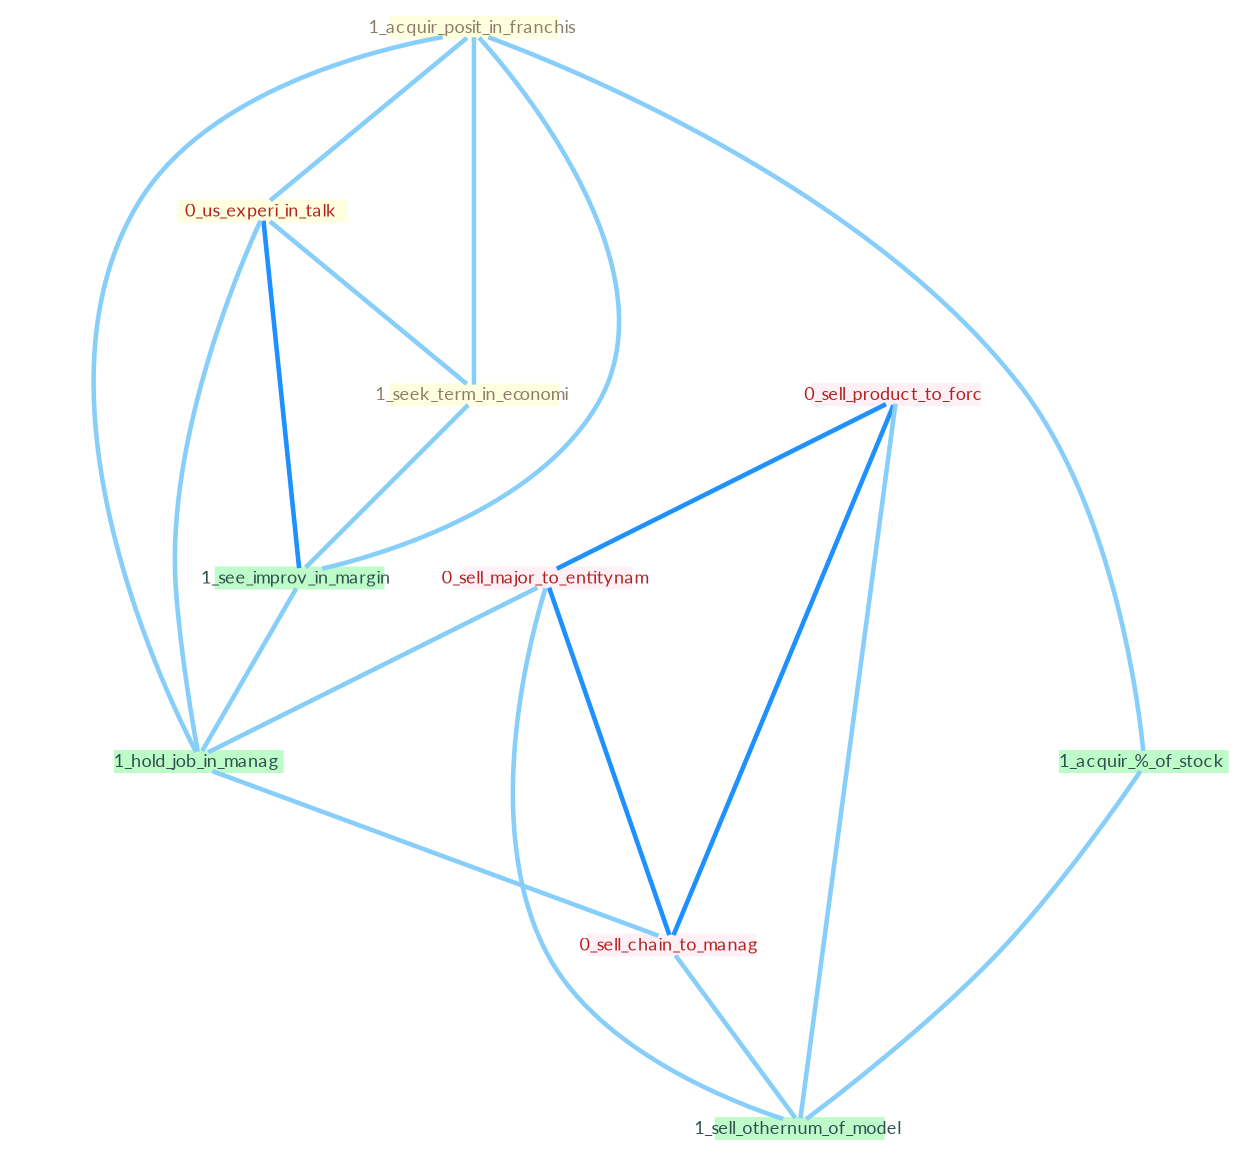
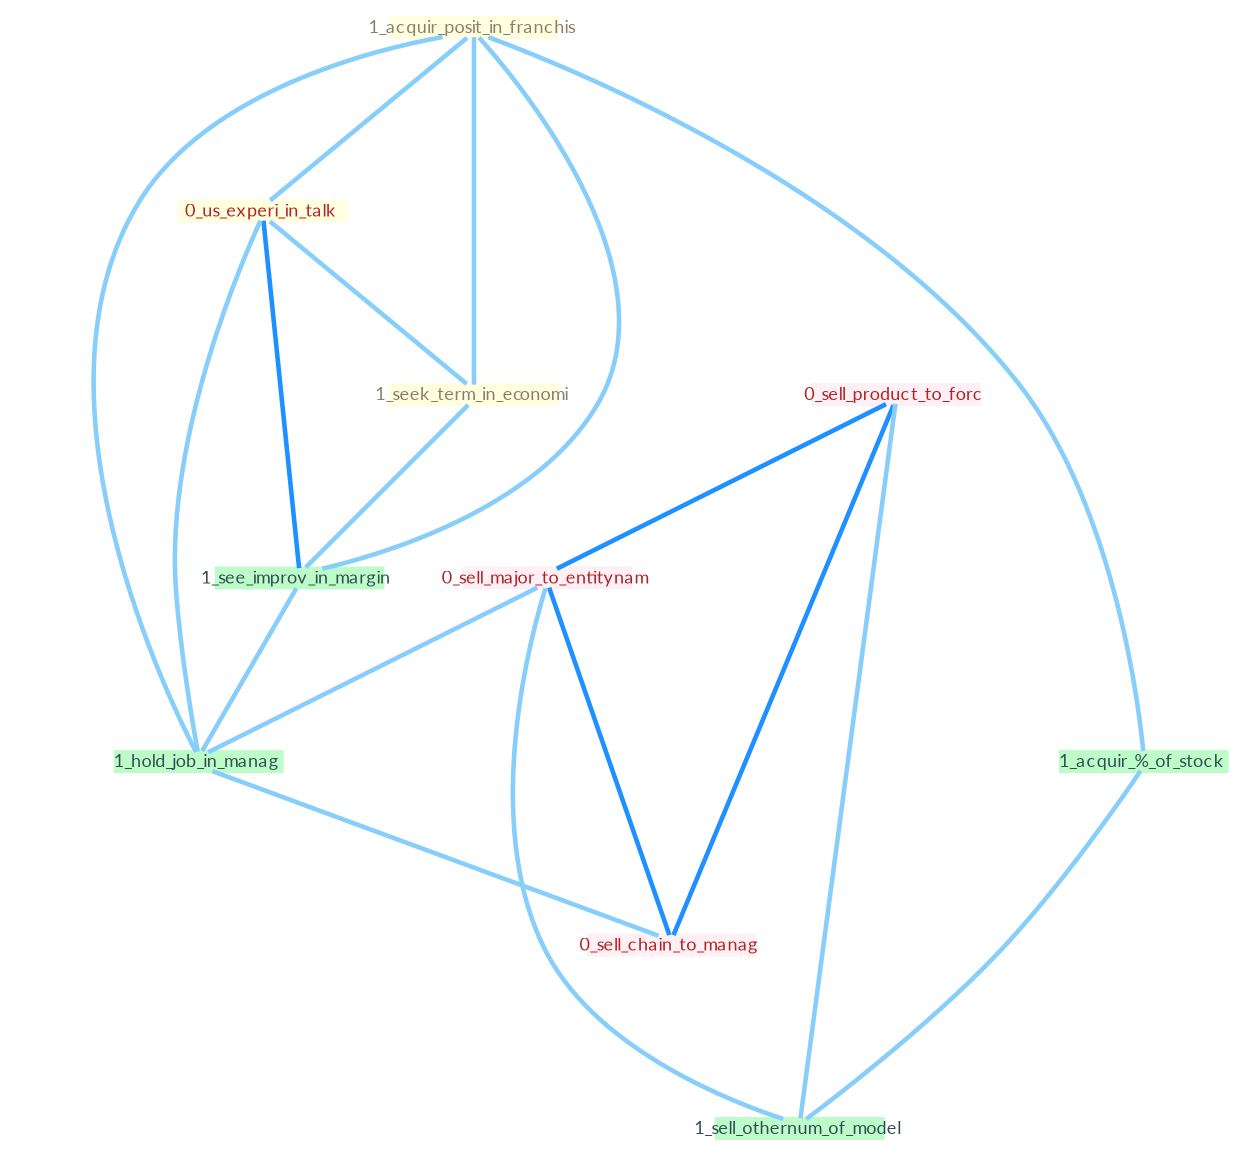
(735, 1037) -> none
